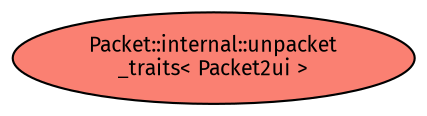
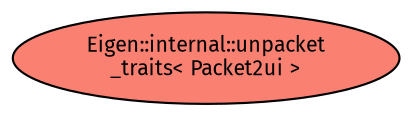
(214, 58) -> (206, 58)
